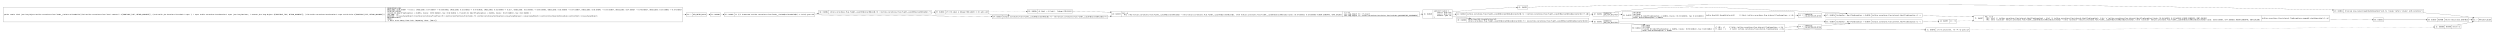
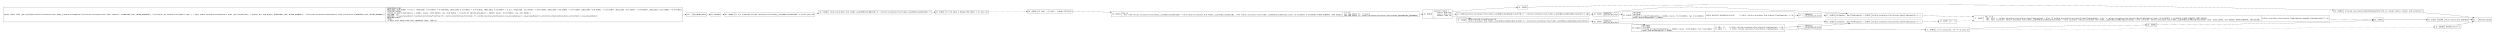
(1050, 17) -> none
none -> (2152, 25)
